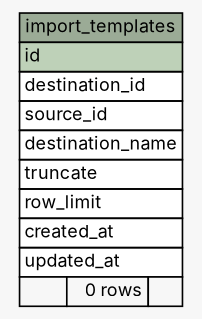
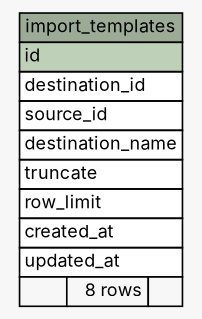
(114, 291) -> (114, 291)
